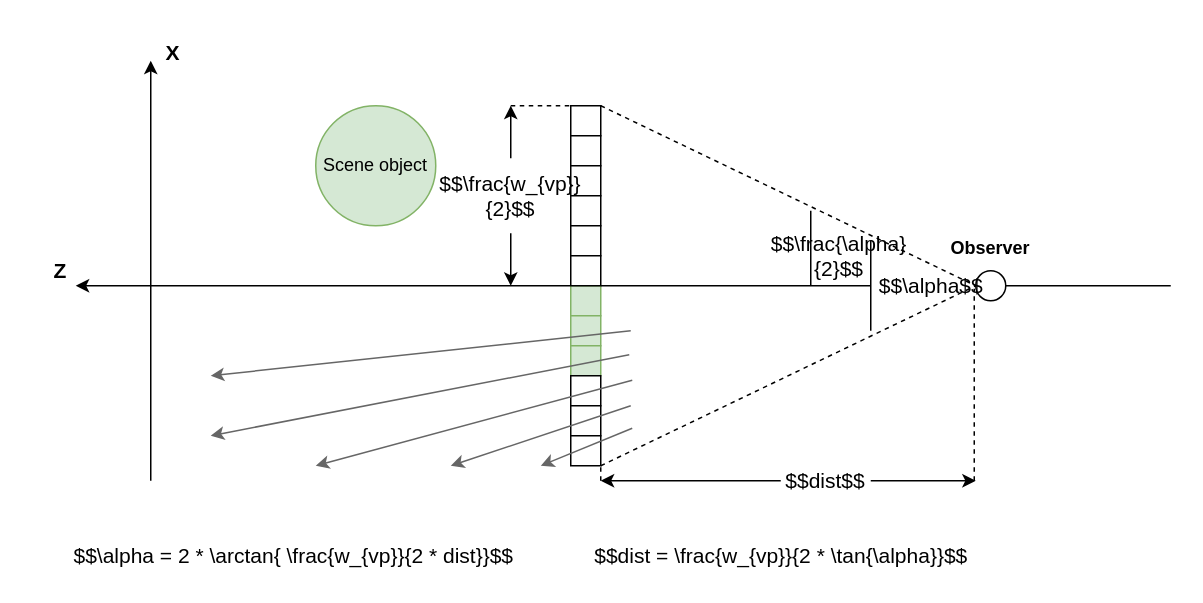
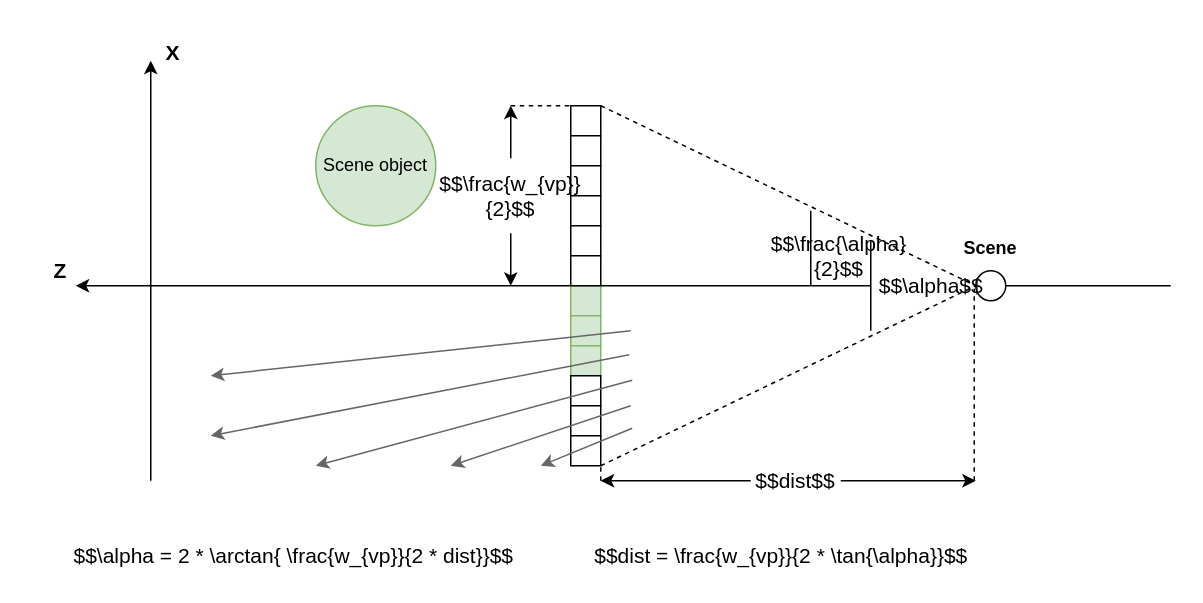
(991, 248) -> (991, 248)
(826, 481) -> (796, 481)
